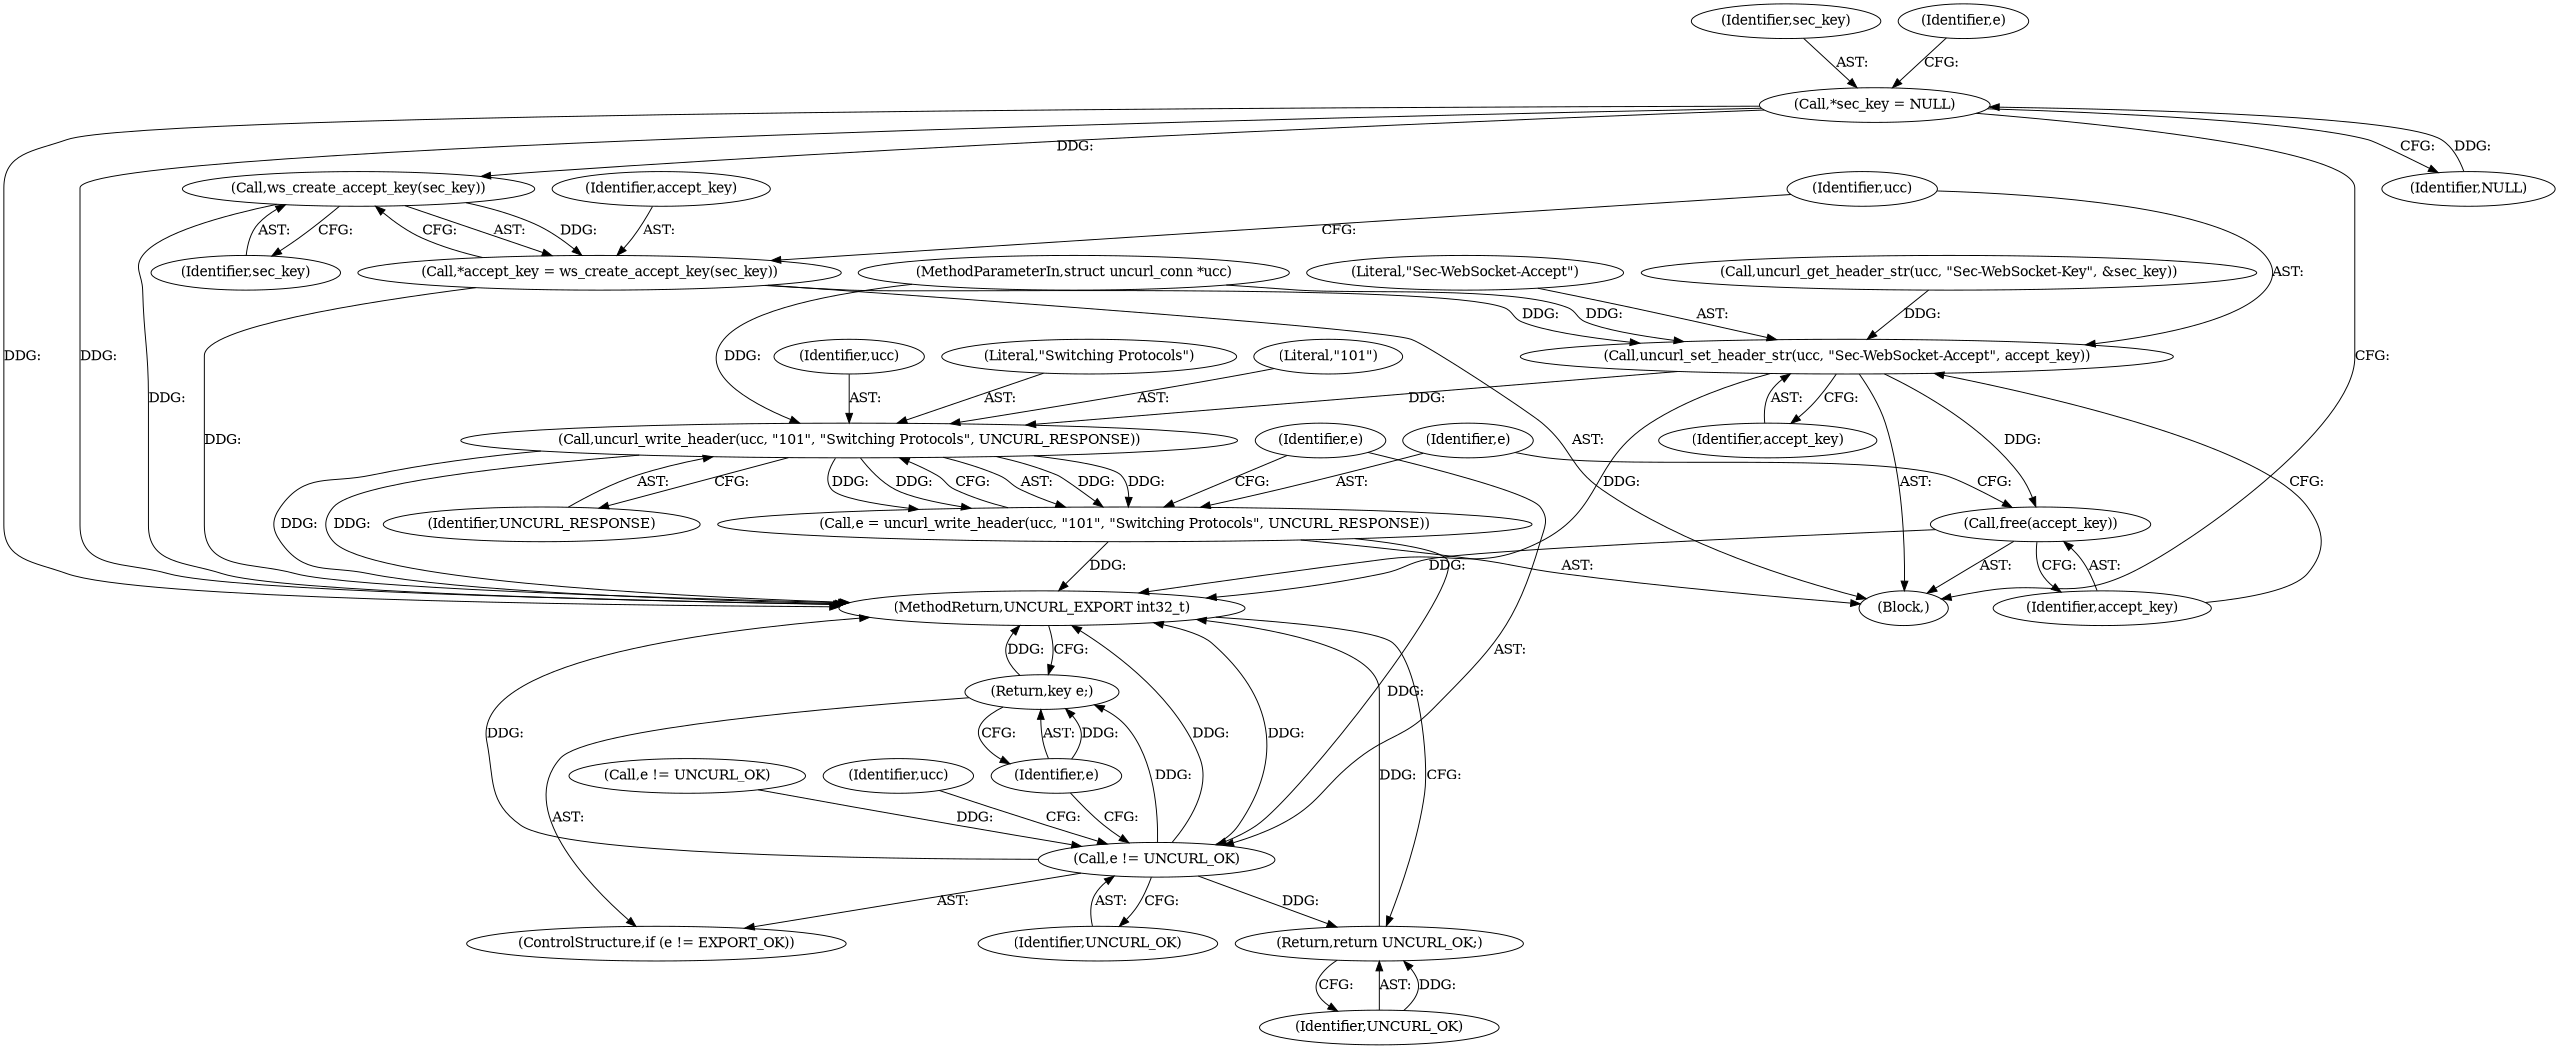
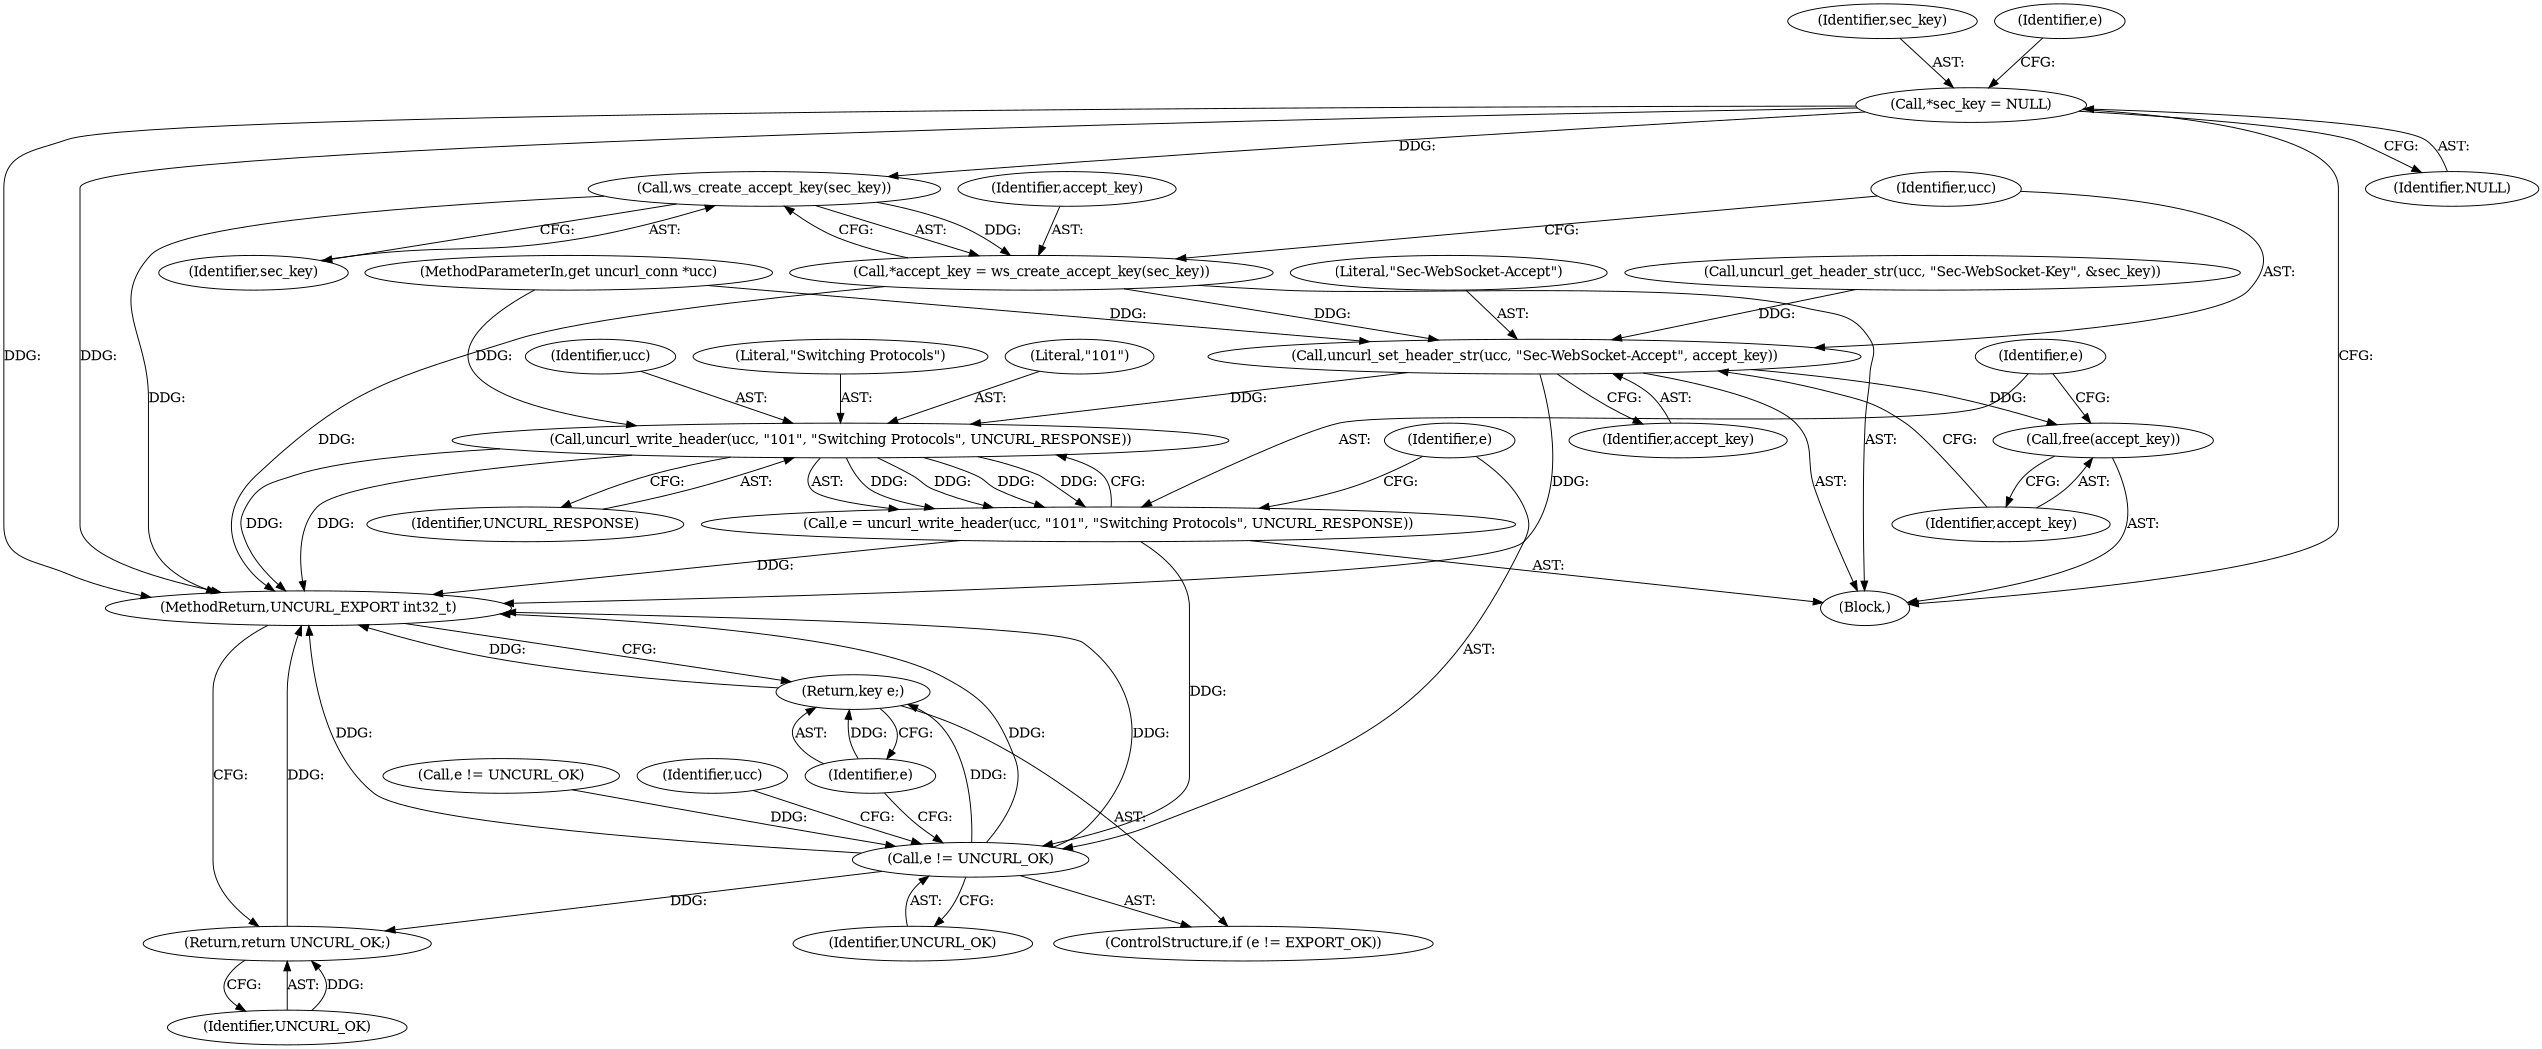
(2475, 147) -> (2456, 147)
(1074, 273) -> (569, 273)
(1574, 547) -> none
